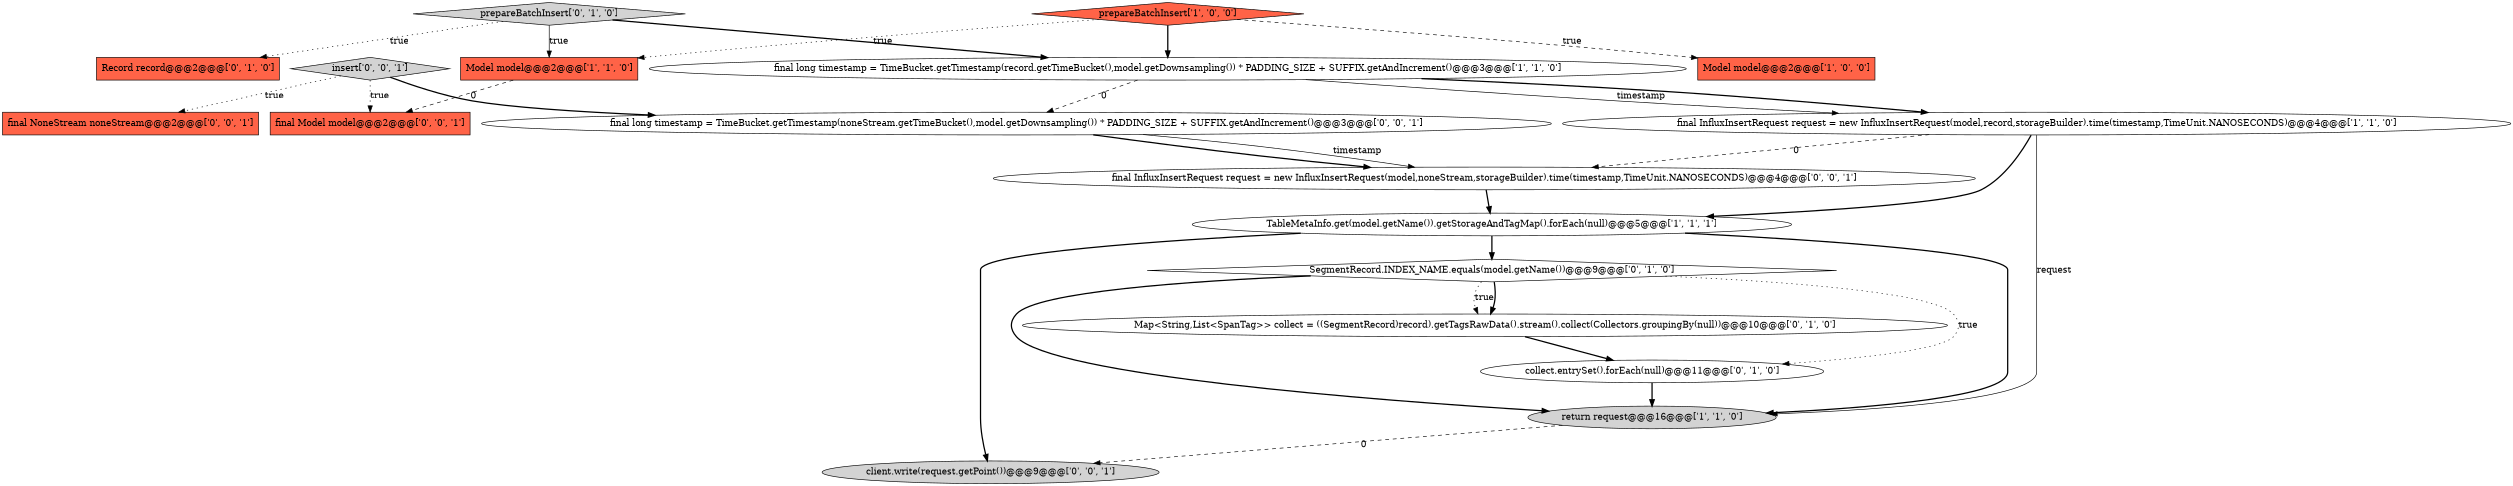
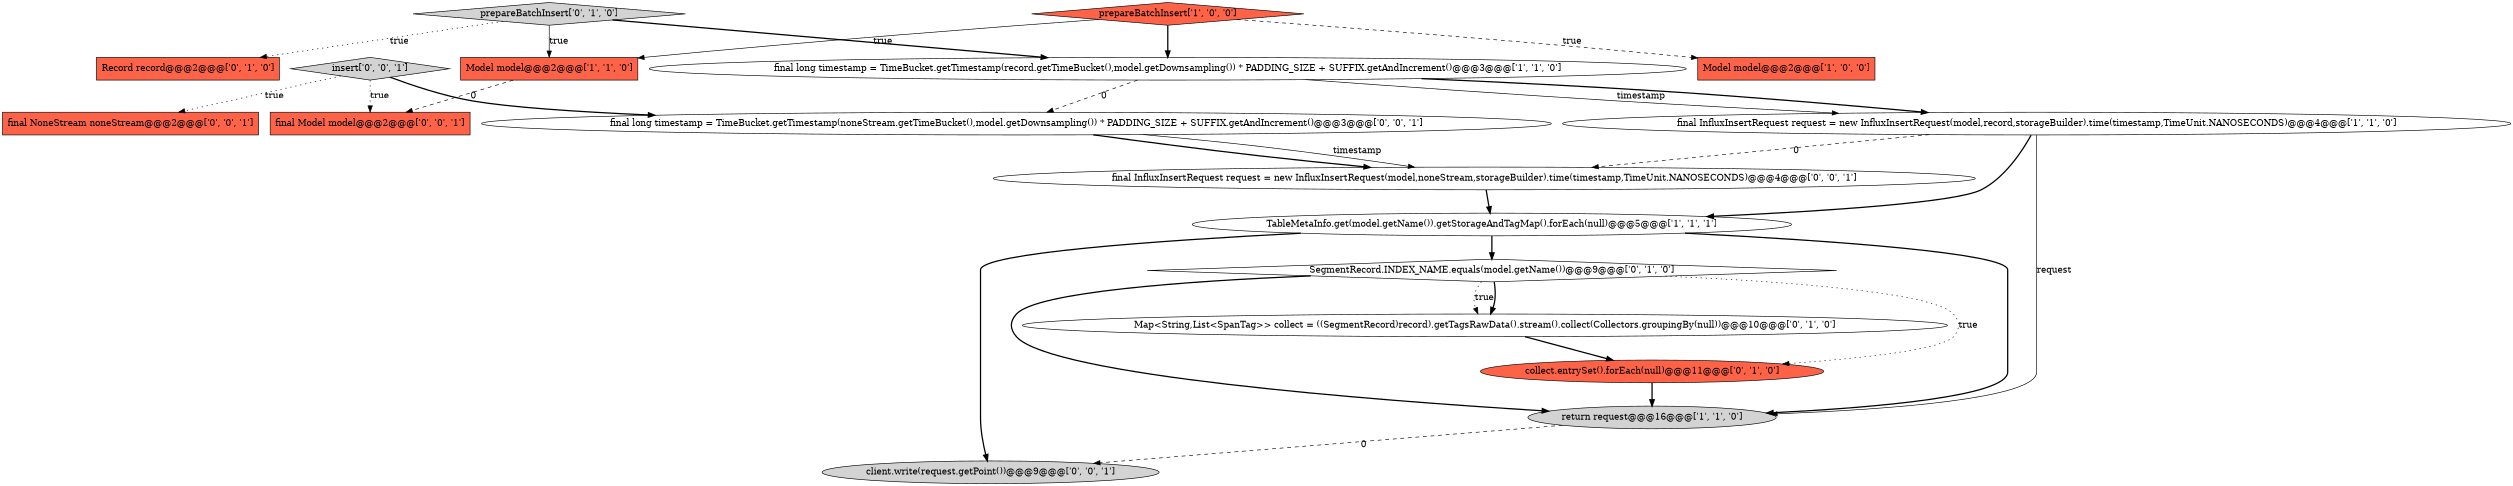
(871, 37) -> (871, 37)
(1652, 371) -> (1652, 371)
